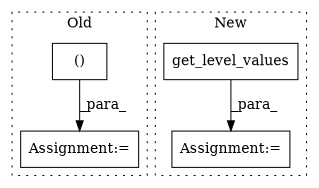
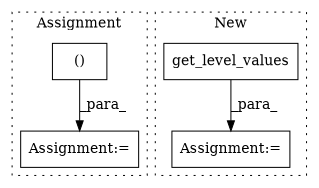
(80, 24) -> (80, 24)
